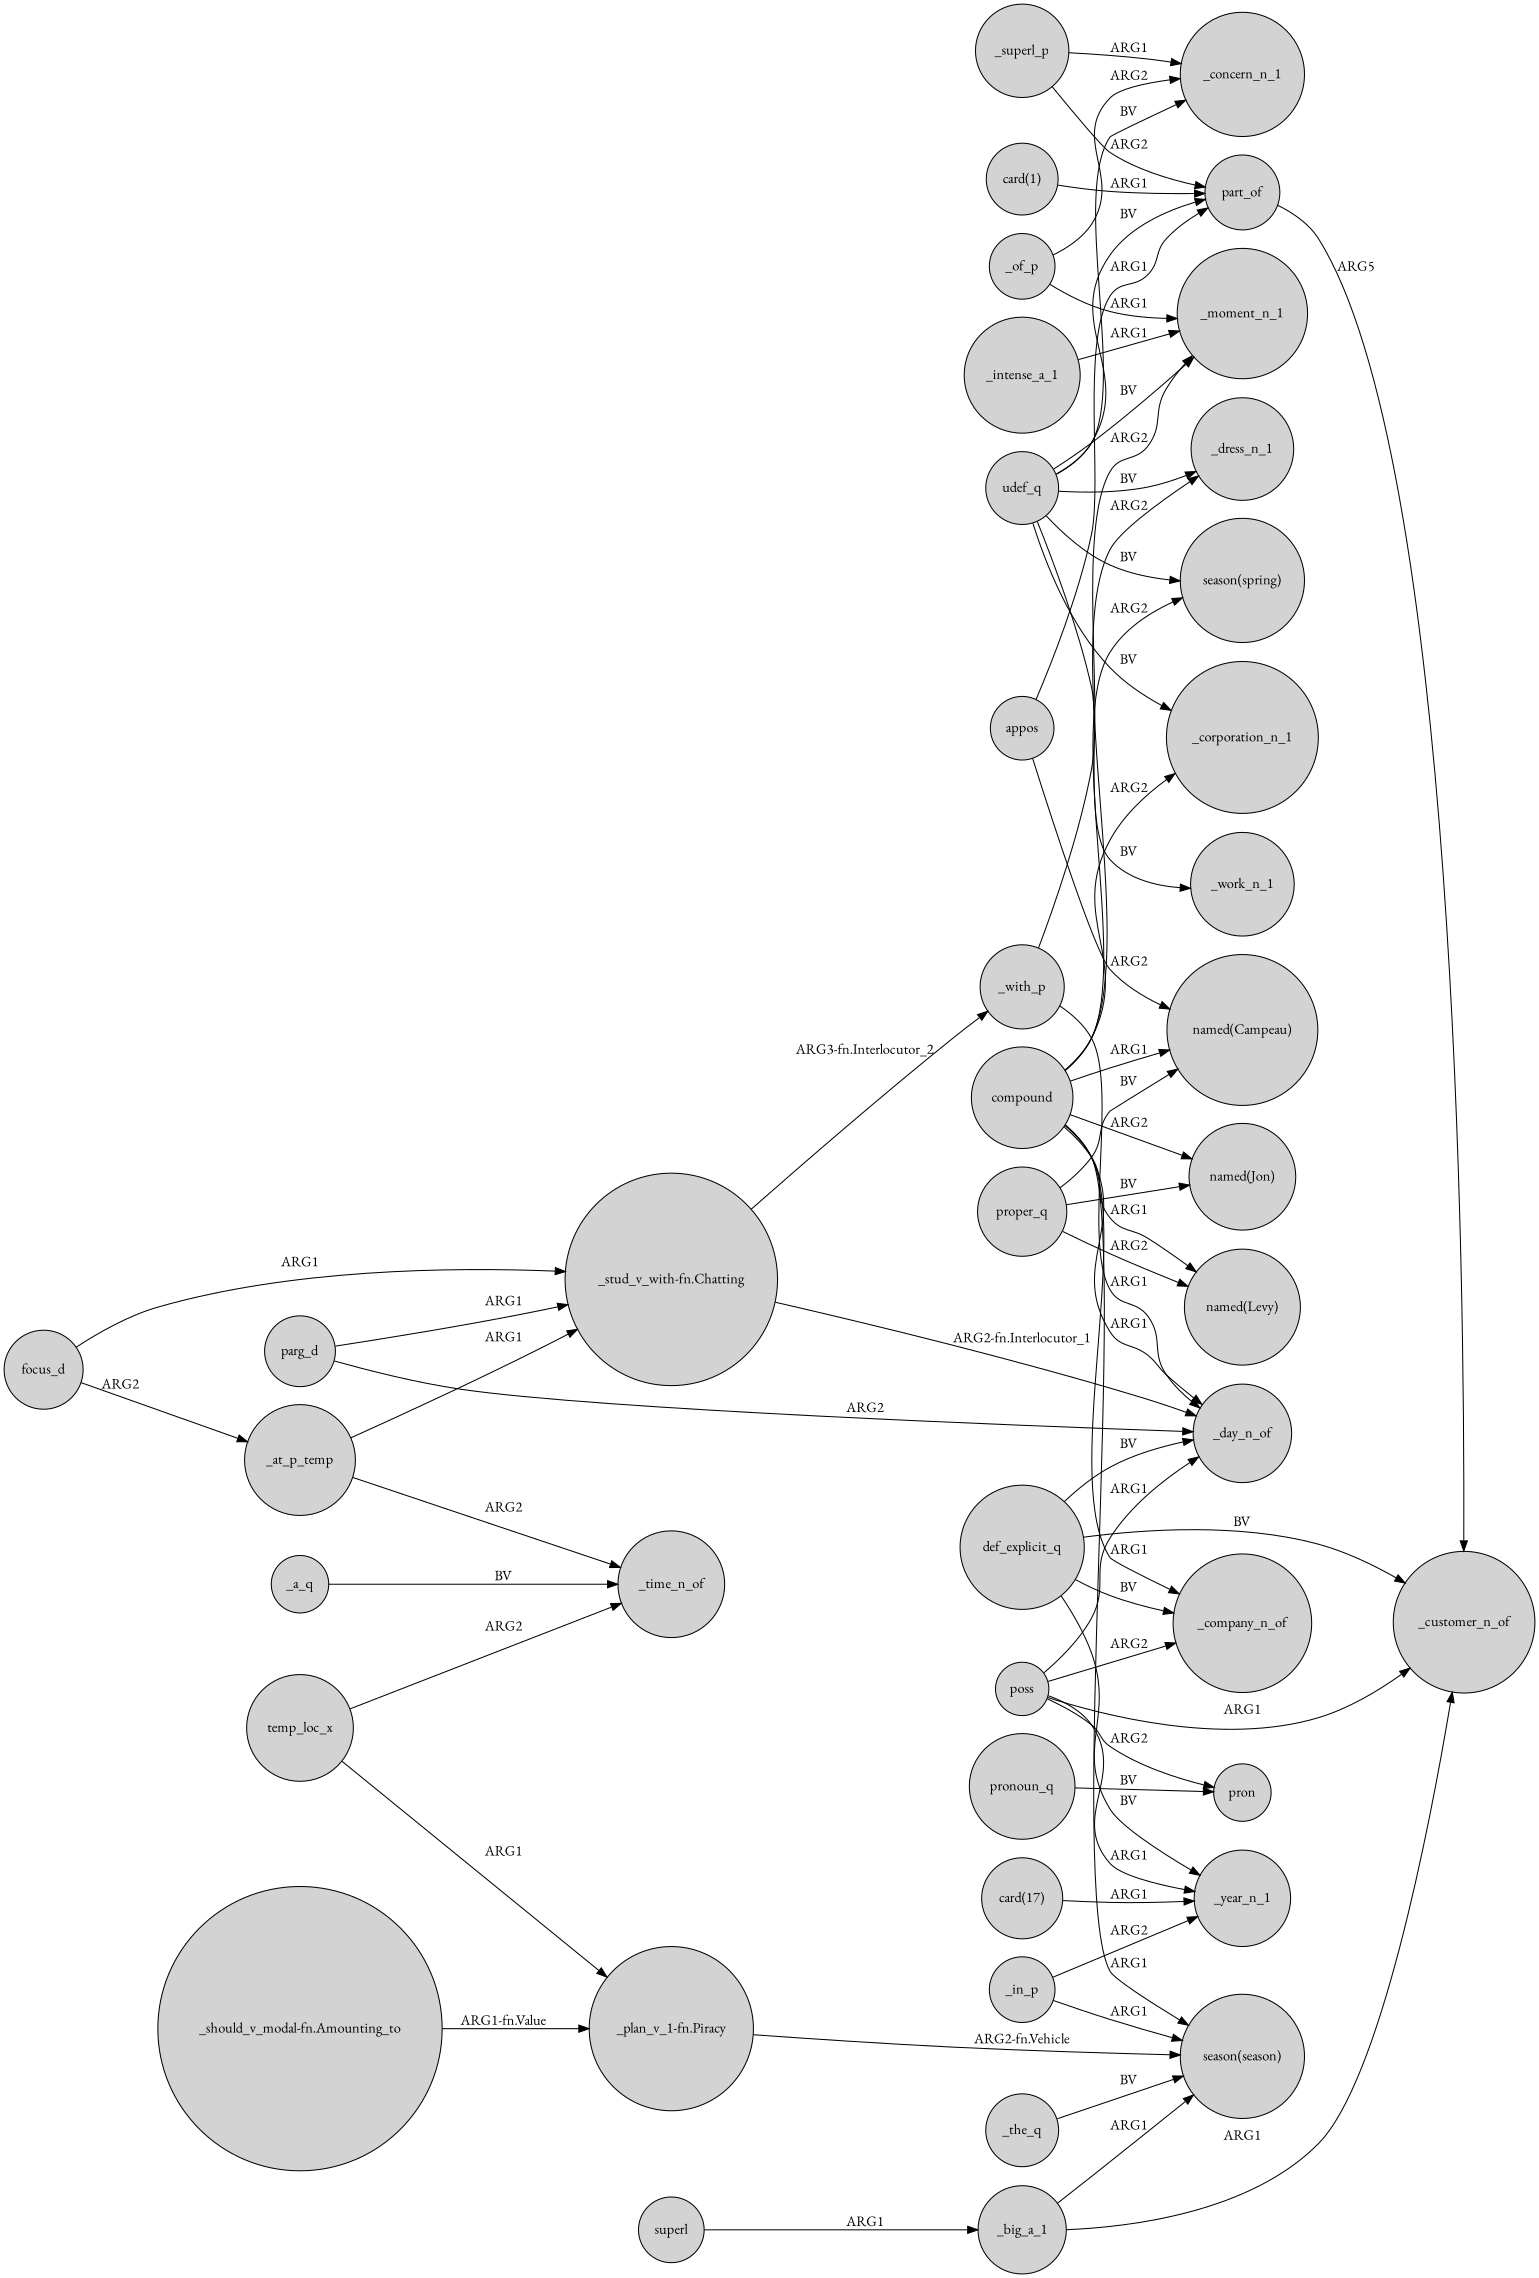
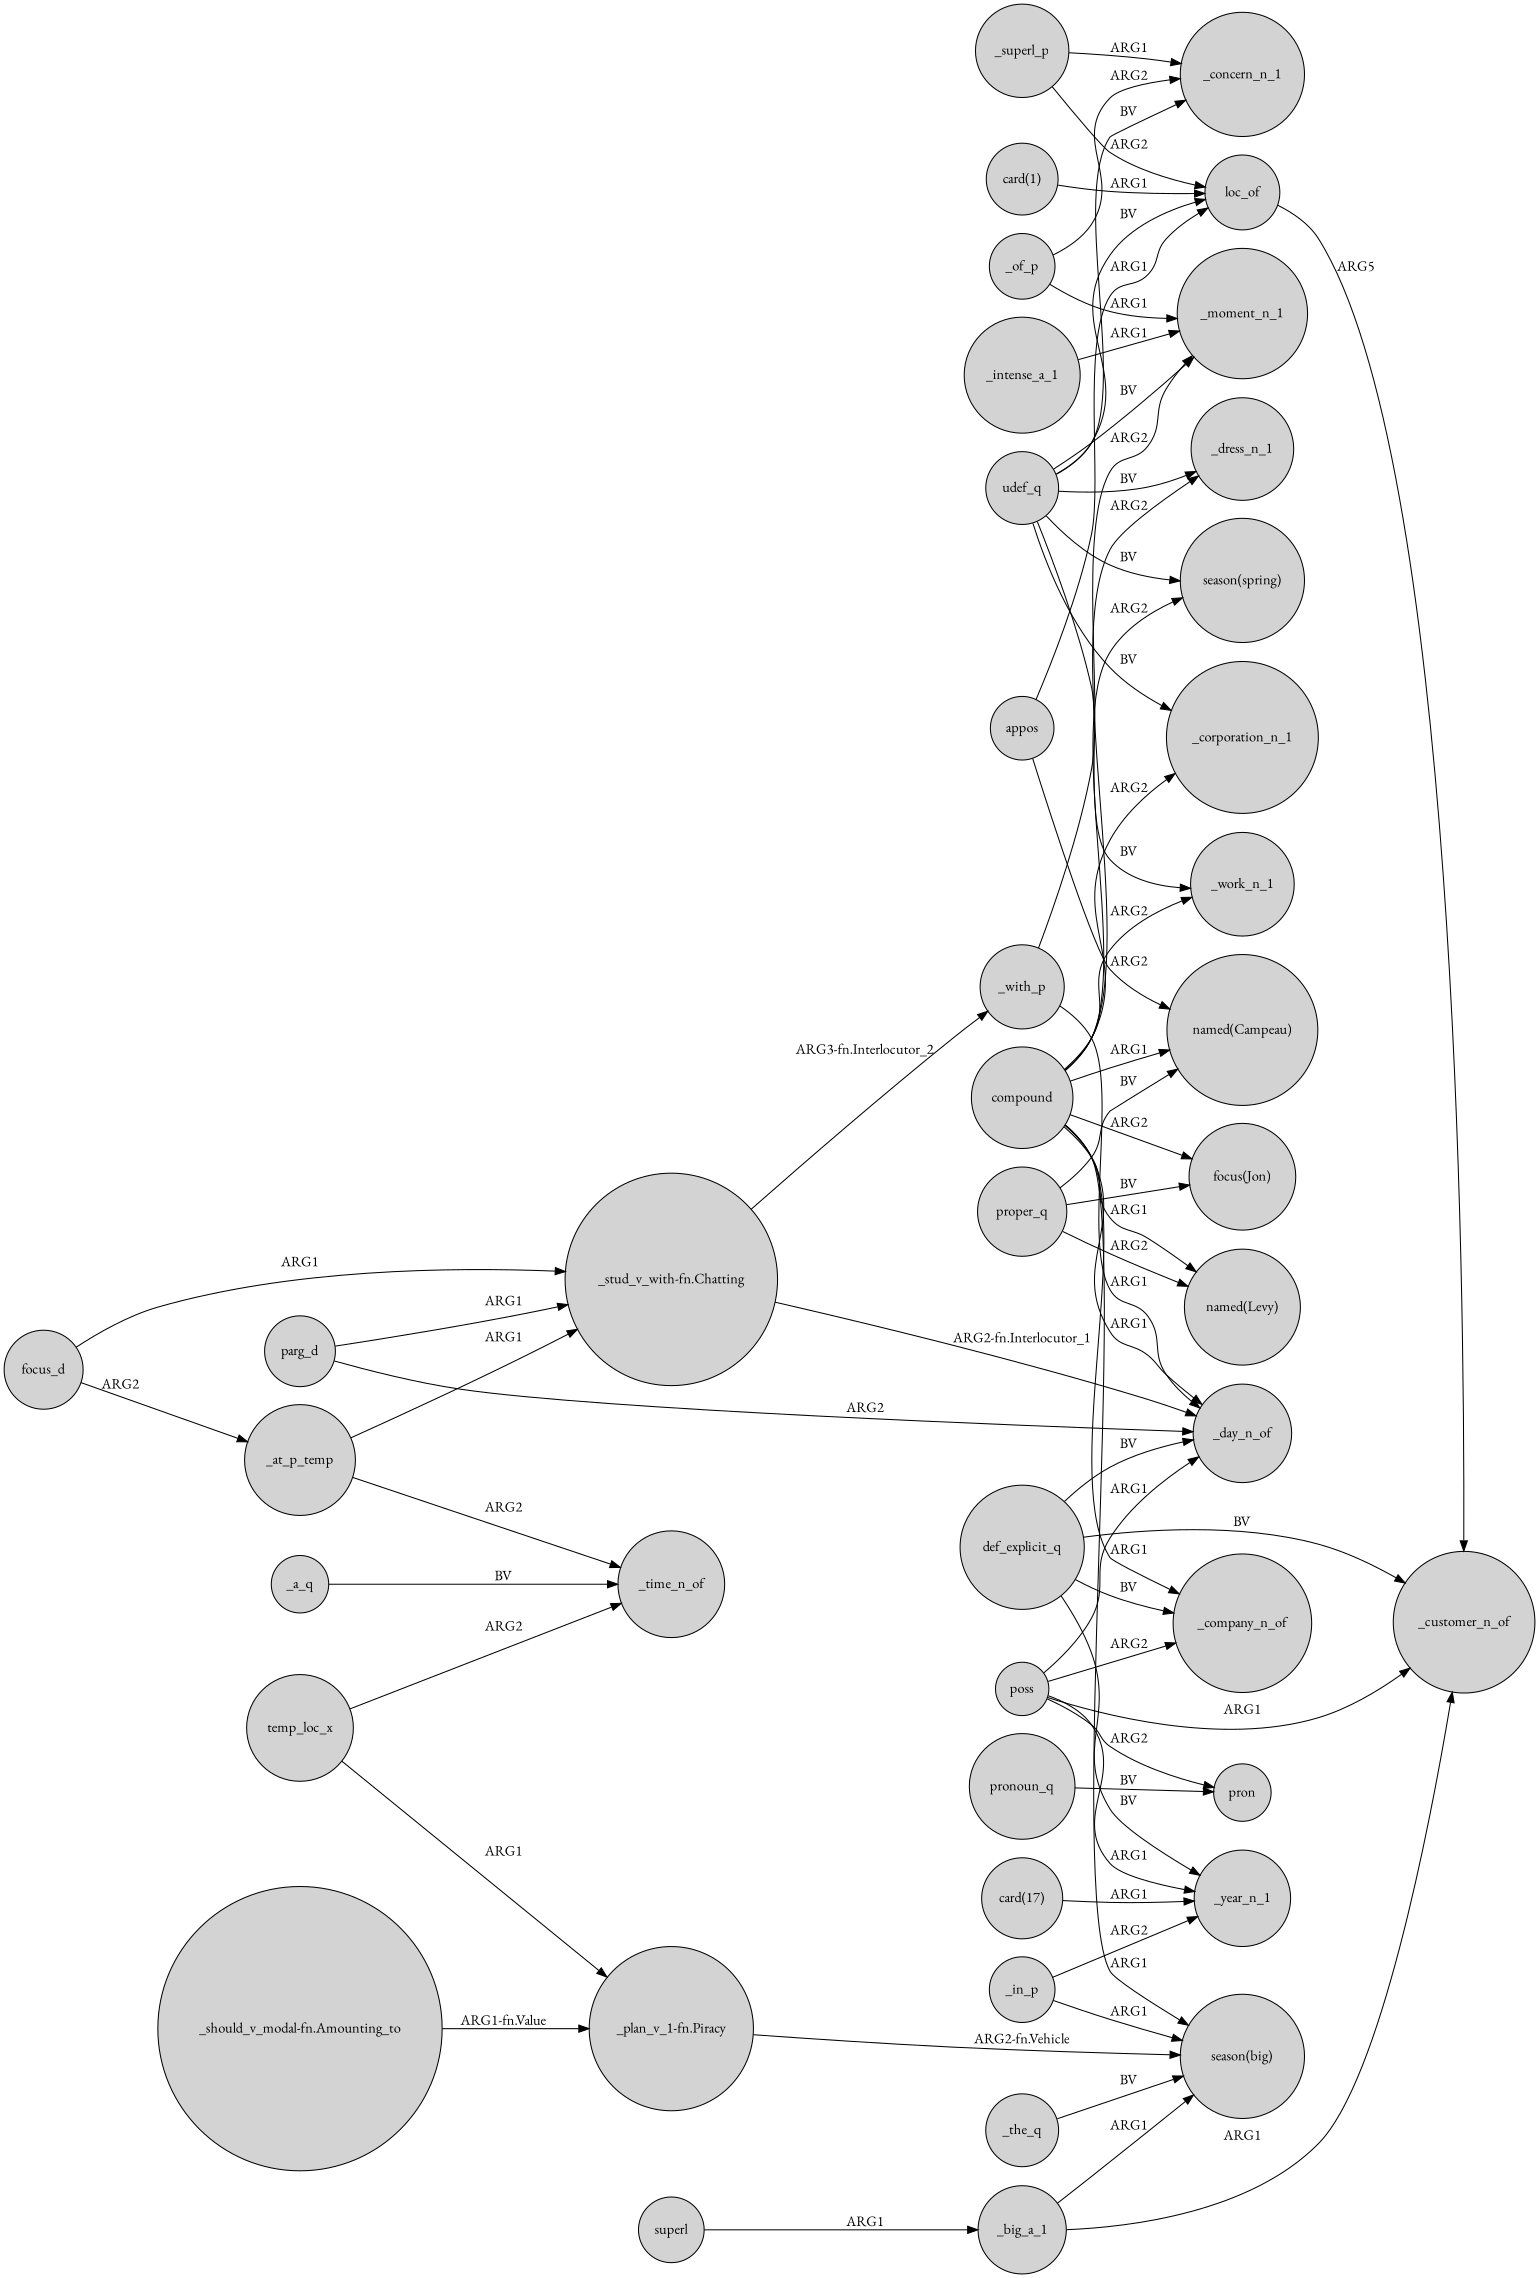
(1242, 192) -> (1242, 192)
none -> (1113, 946)
(1242, 1177) -> (1242, 1177)
(1242, 2056) -> (1242, 2056)
